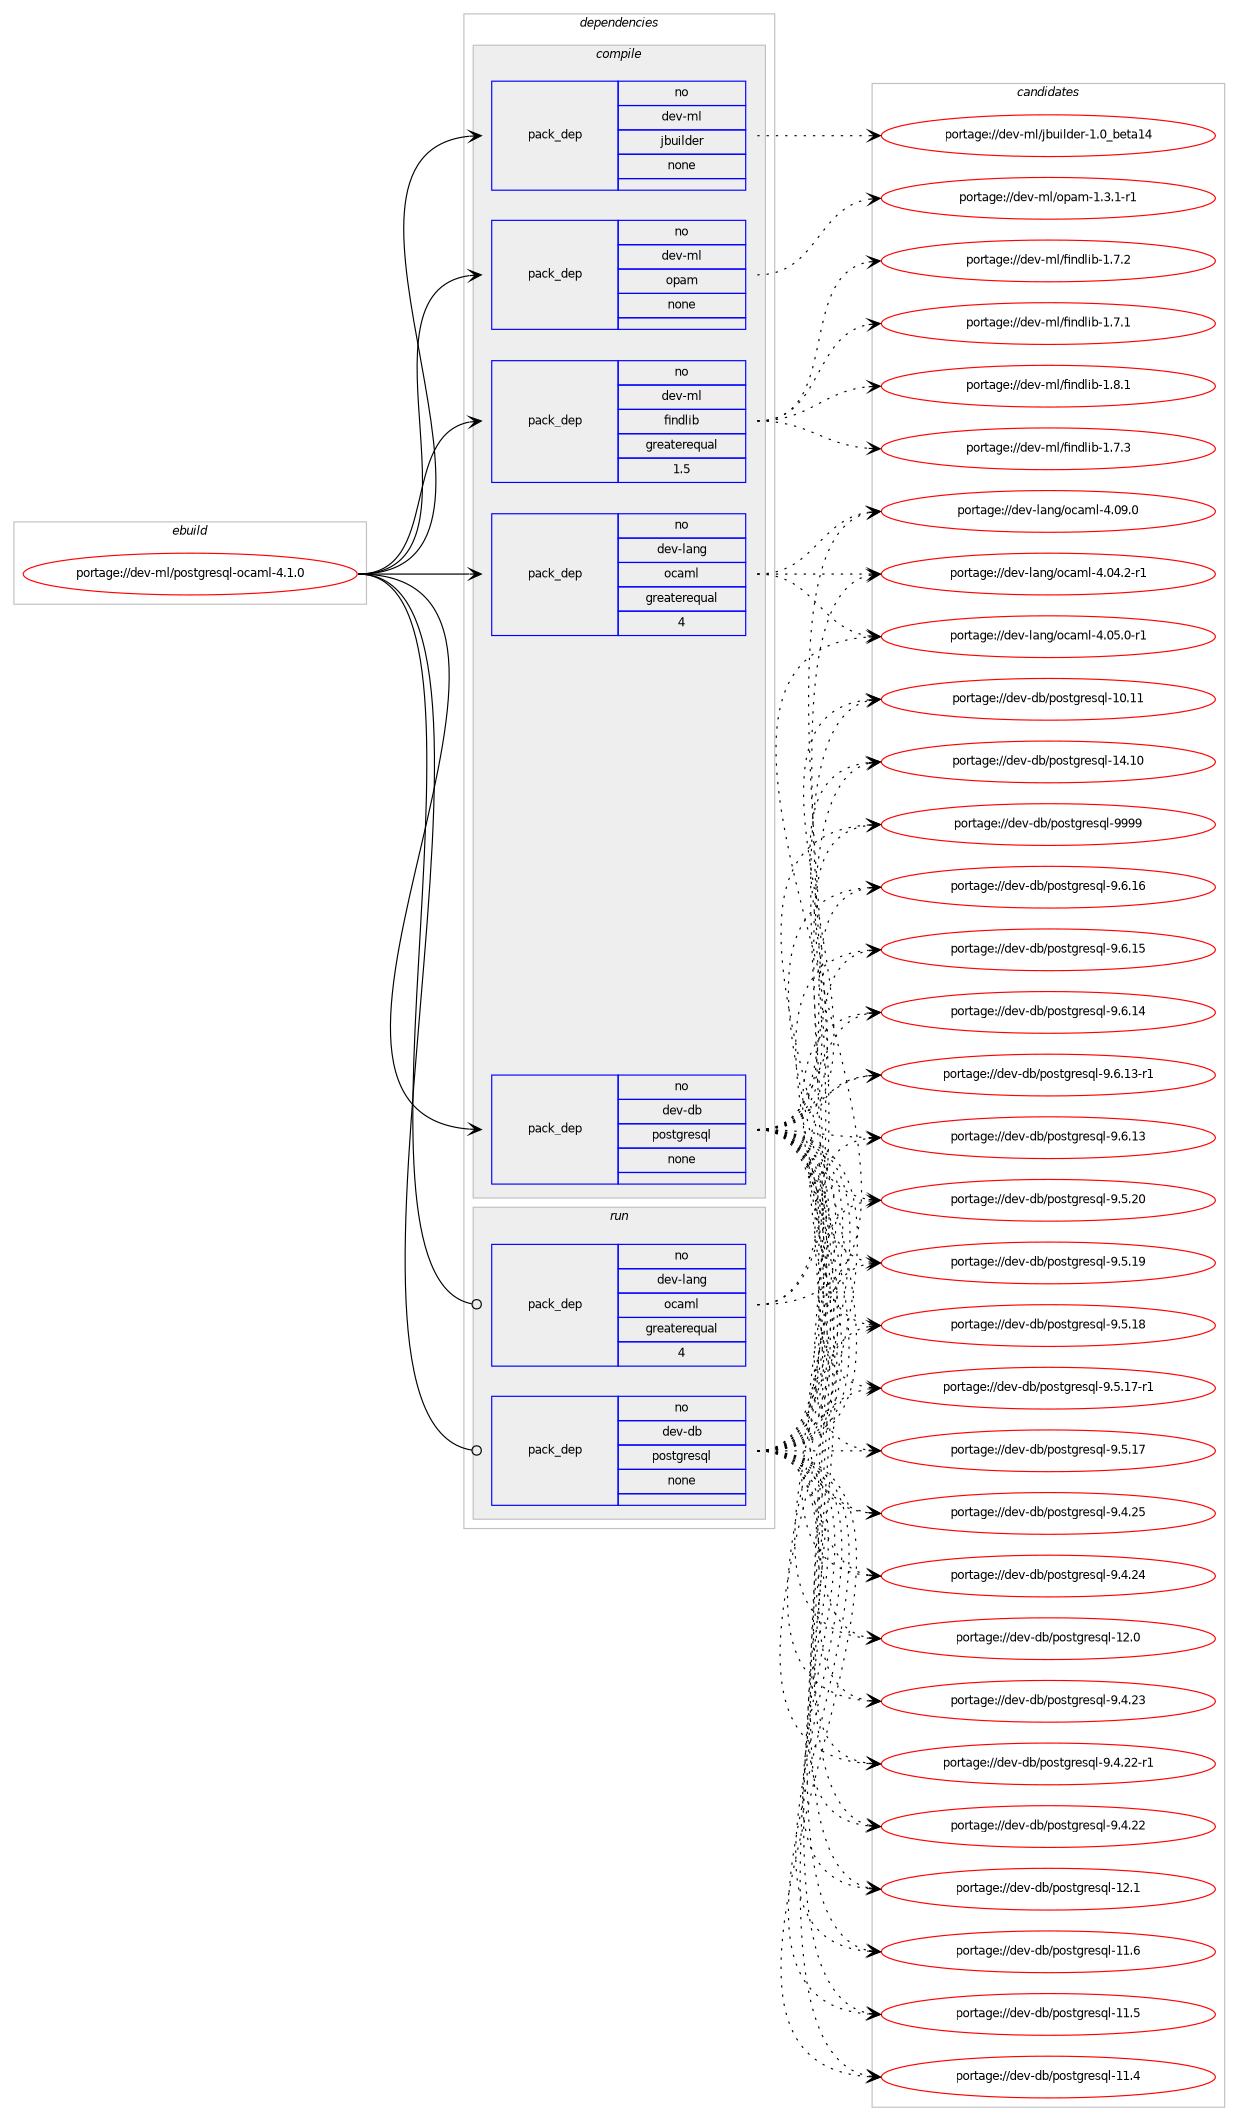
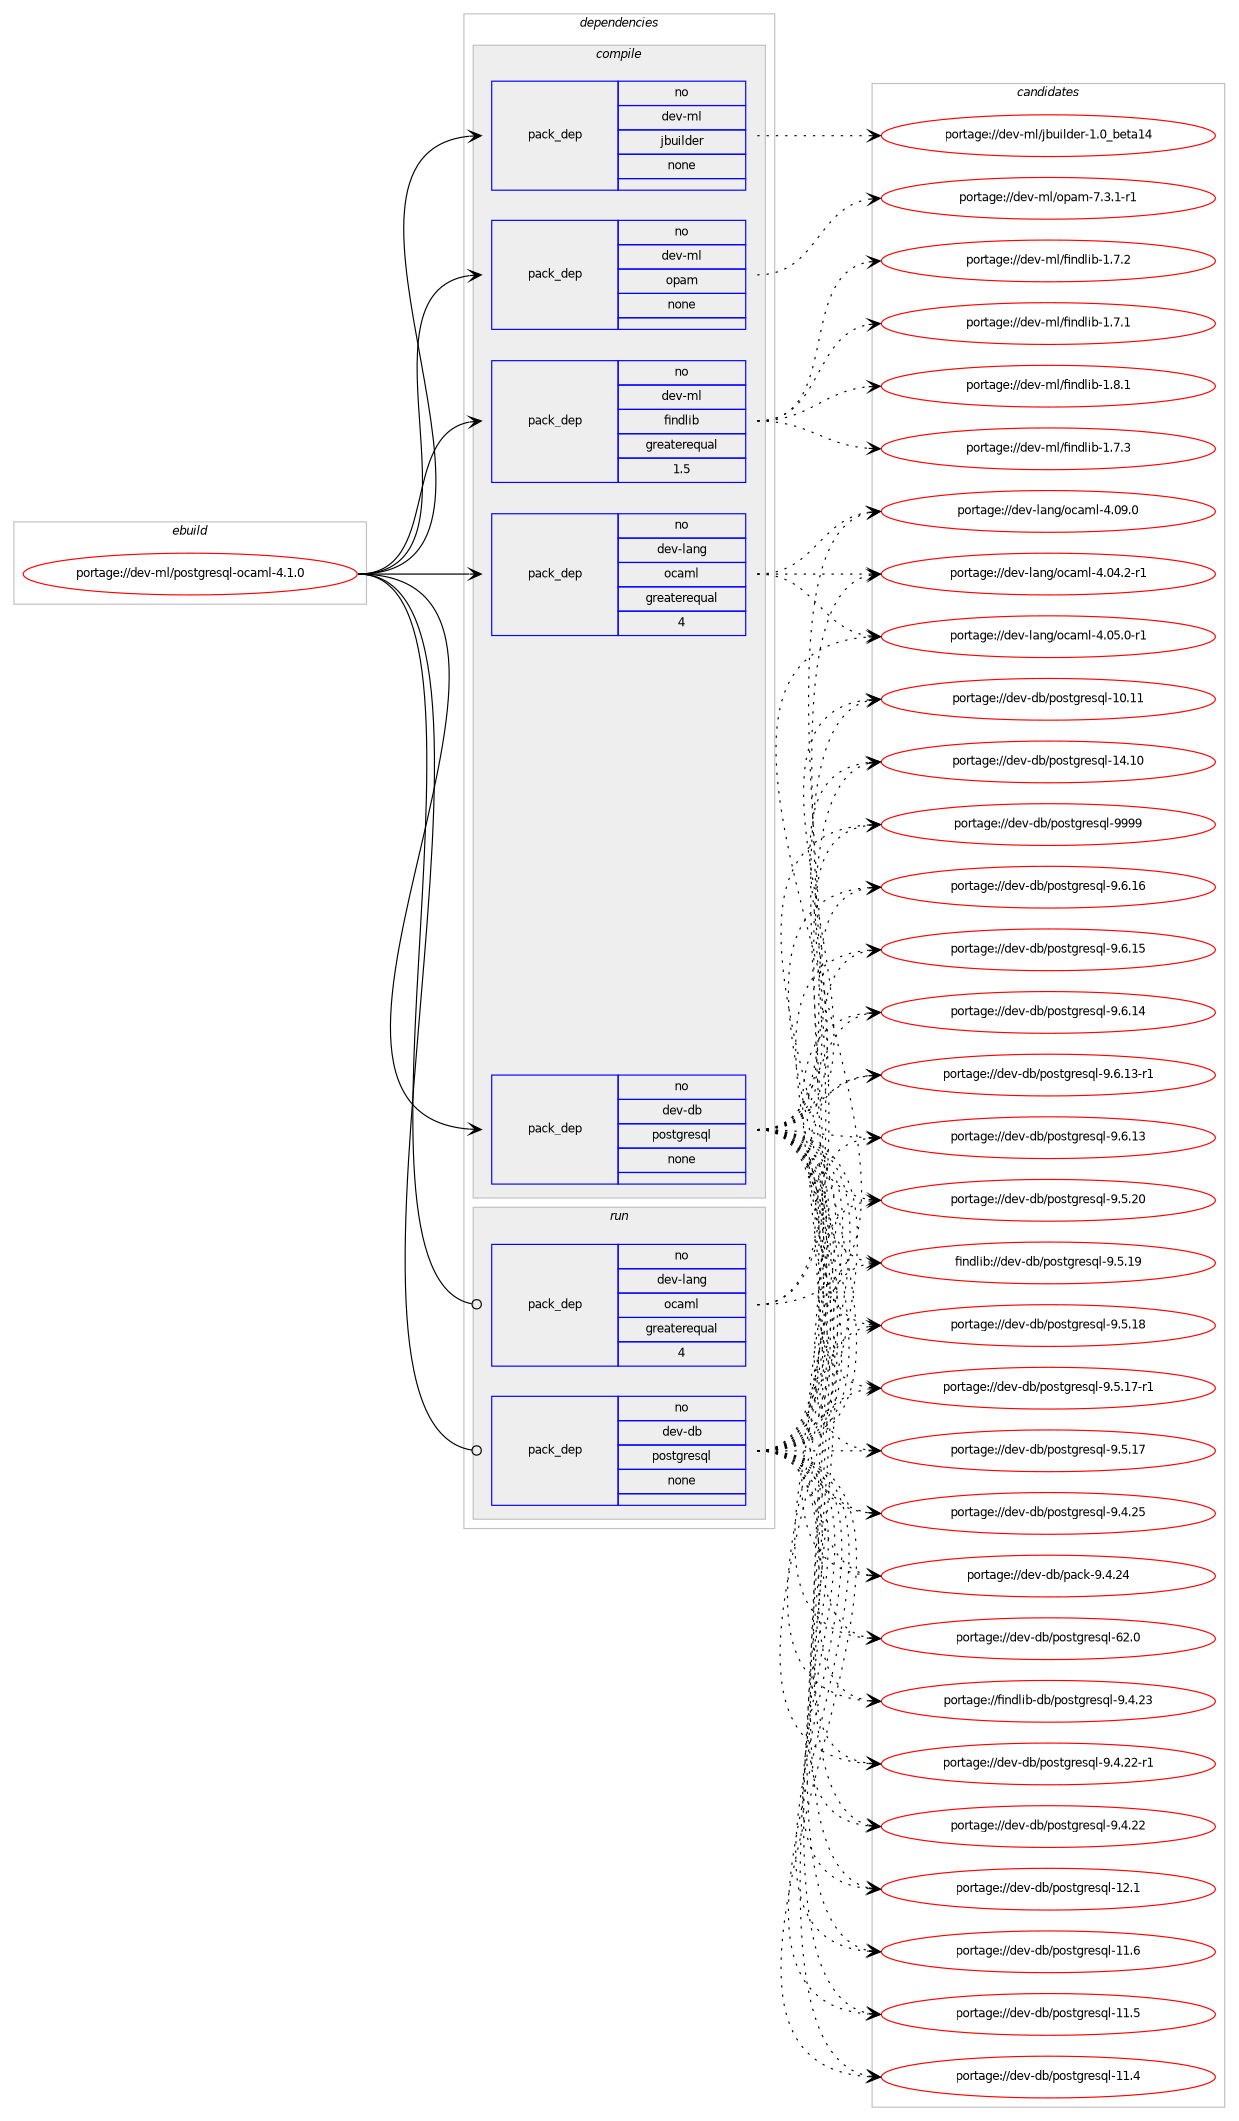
(1048, 198) -> (1048, 198)
(1048, 1263) -> (1048, 1263)
(1048, 1576) -> (1048, 1576)
(1048, 1639) -> (1048, 1639)
(1048, 1701) -> (1048, 1701)
